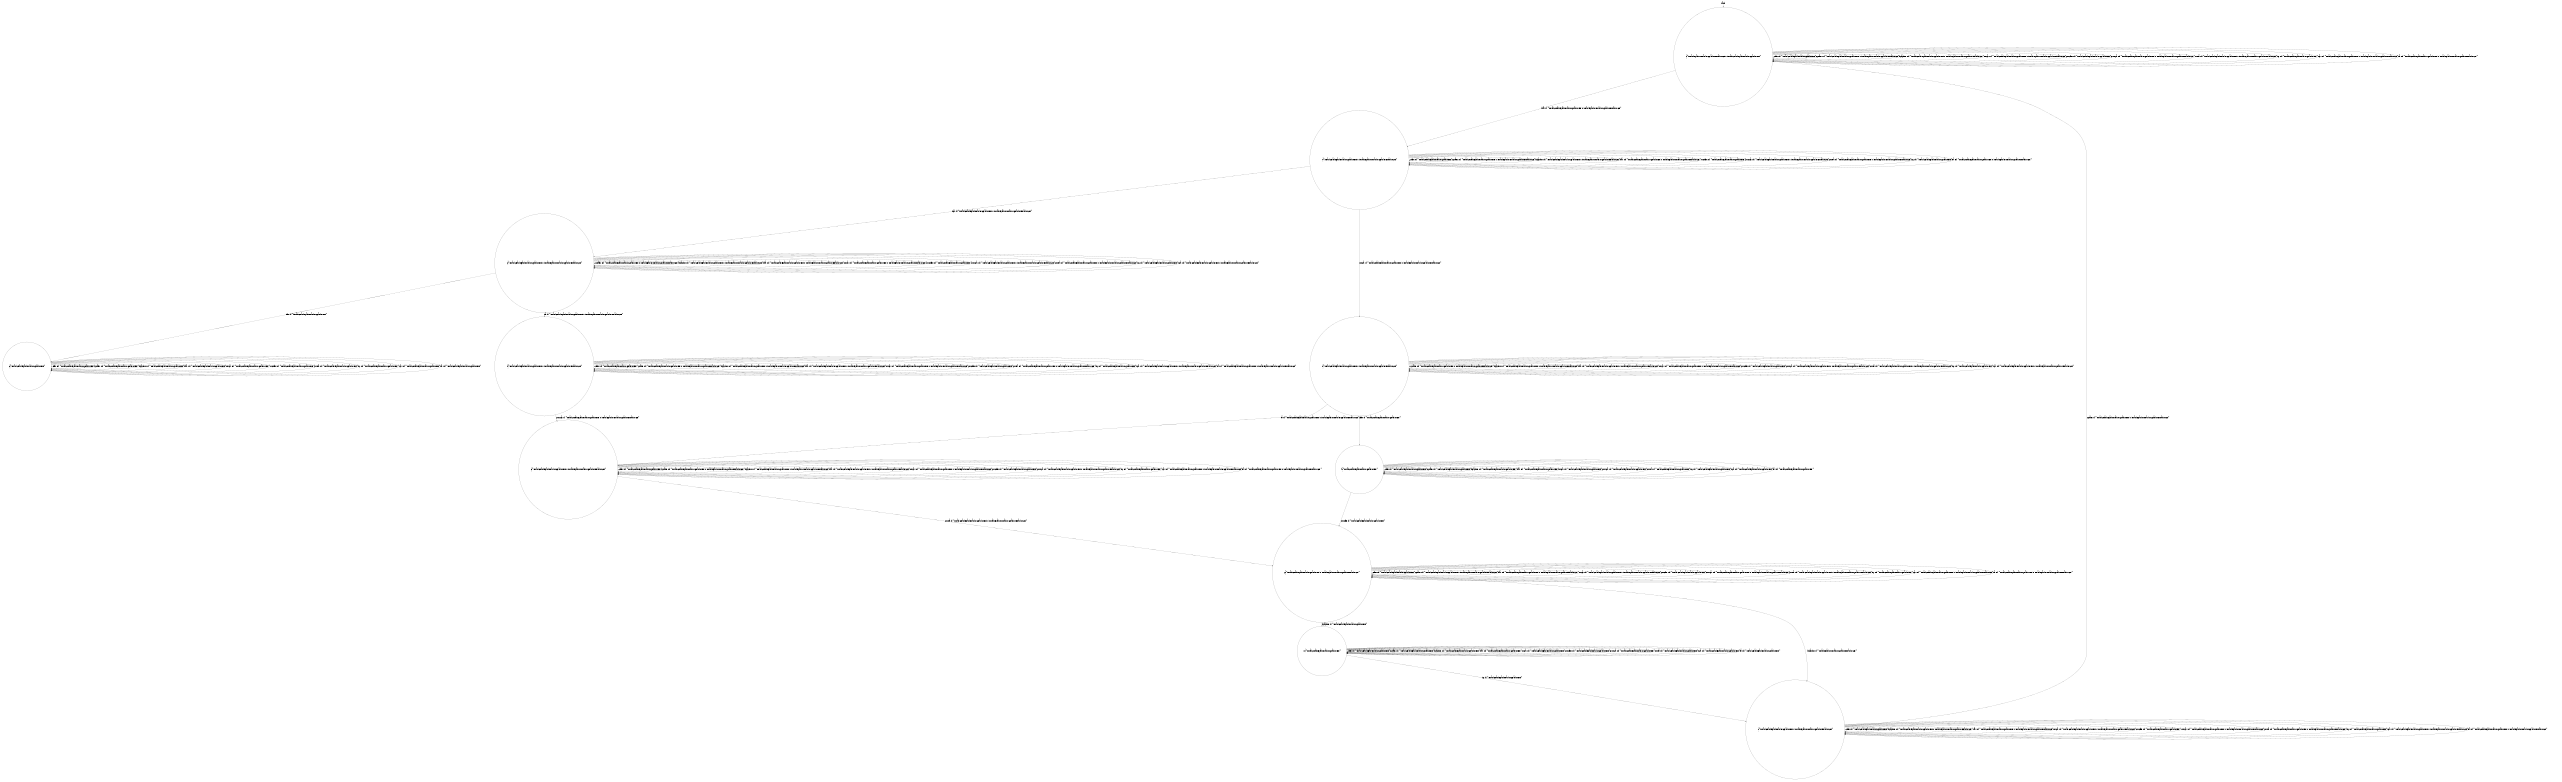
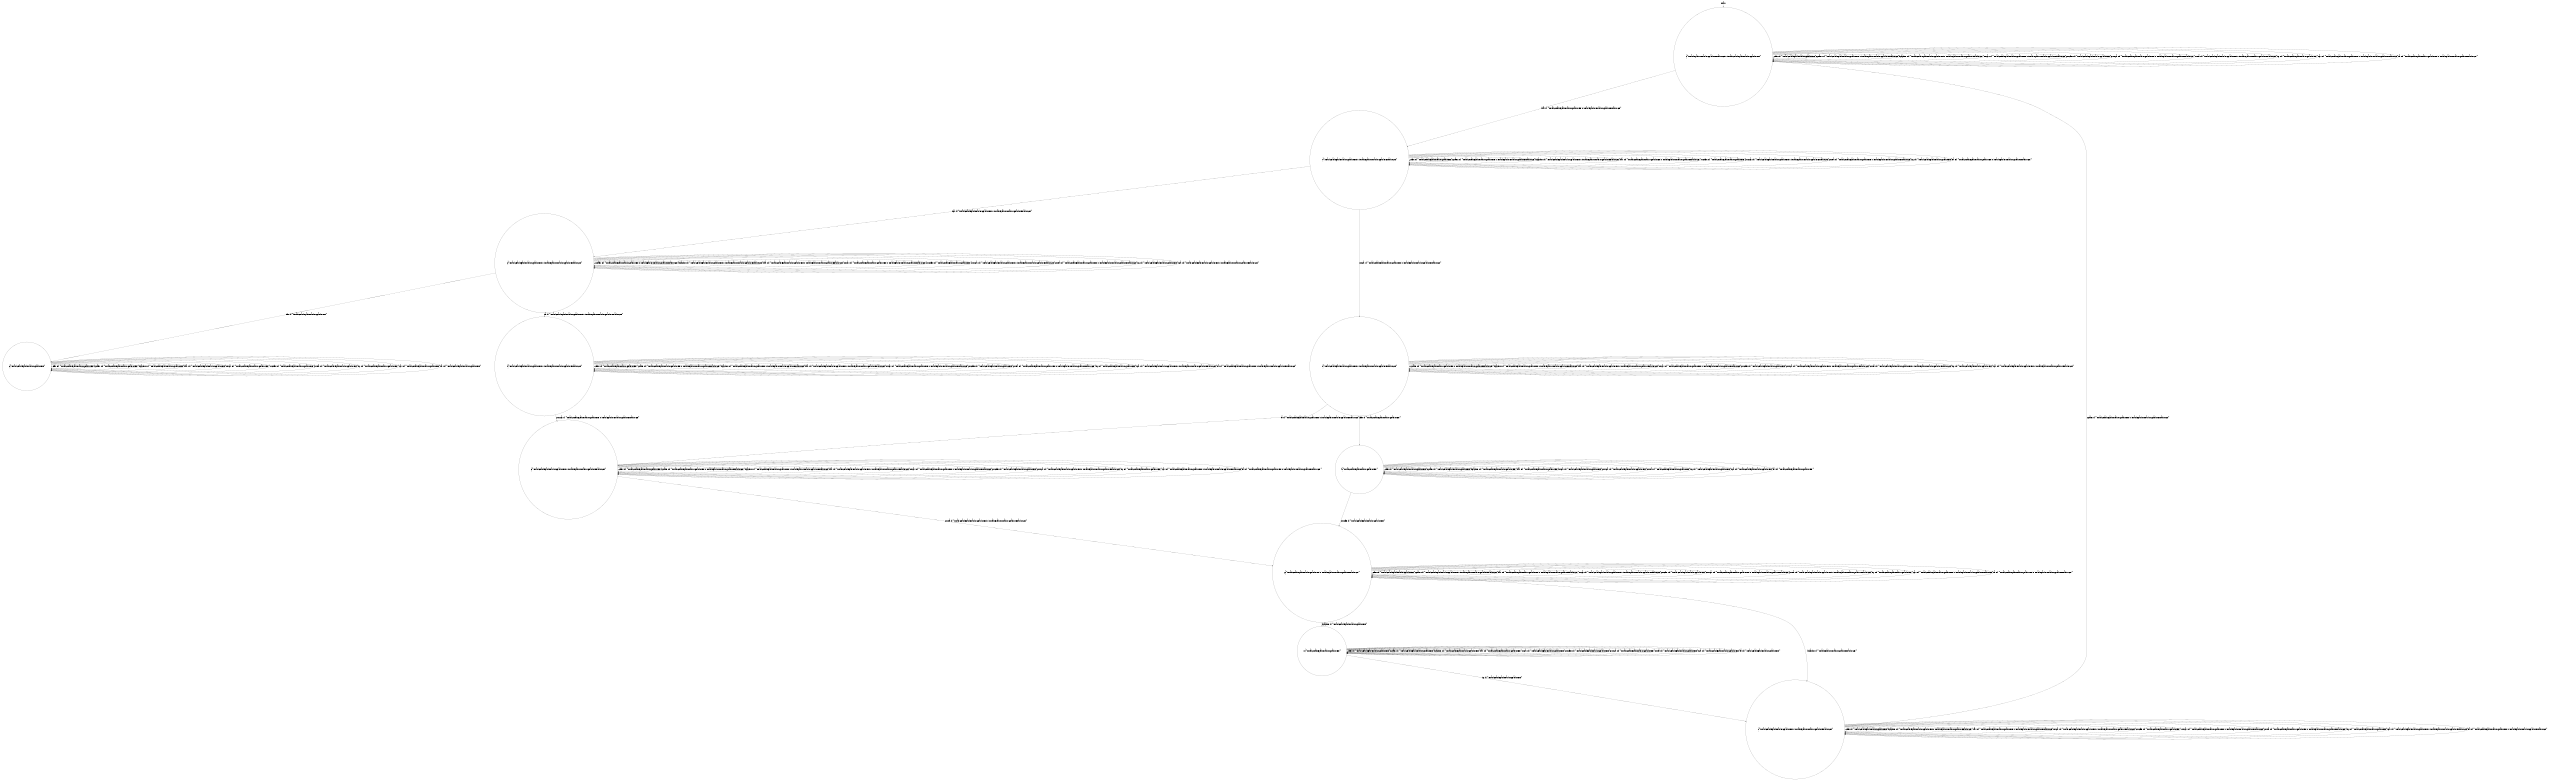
(1723, 3) -> (1723, 3)
